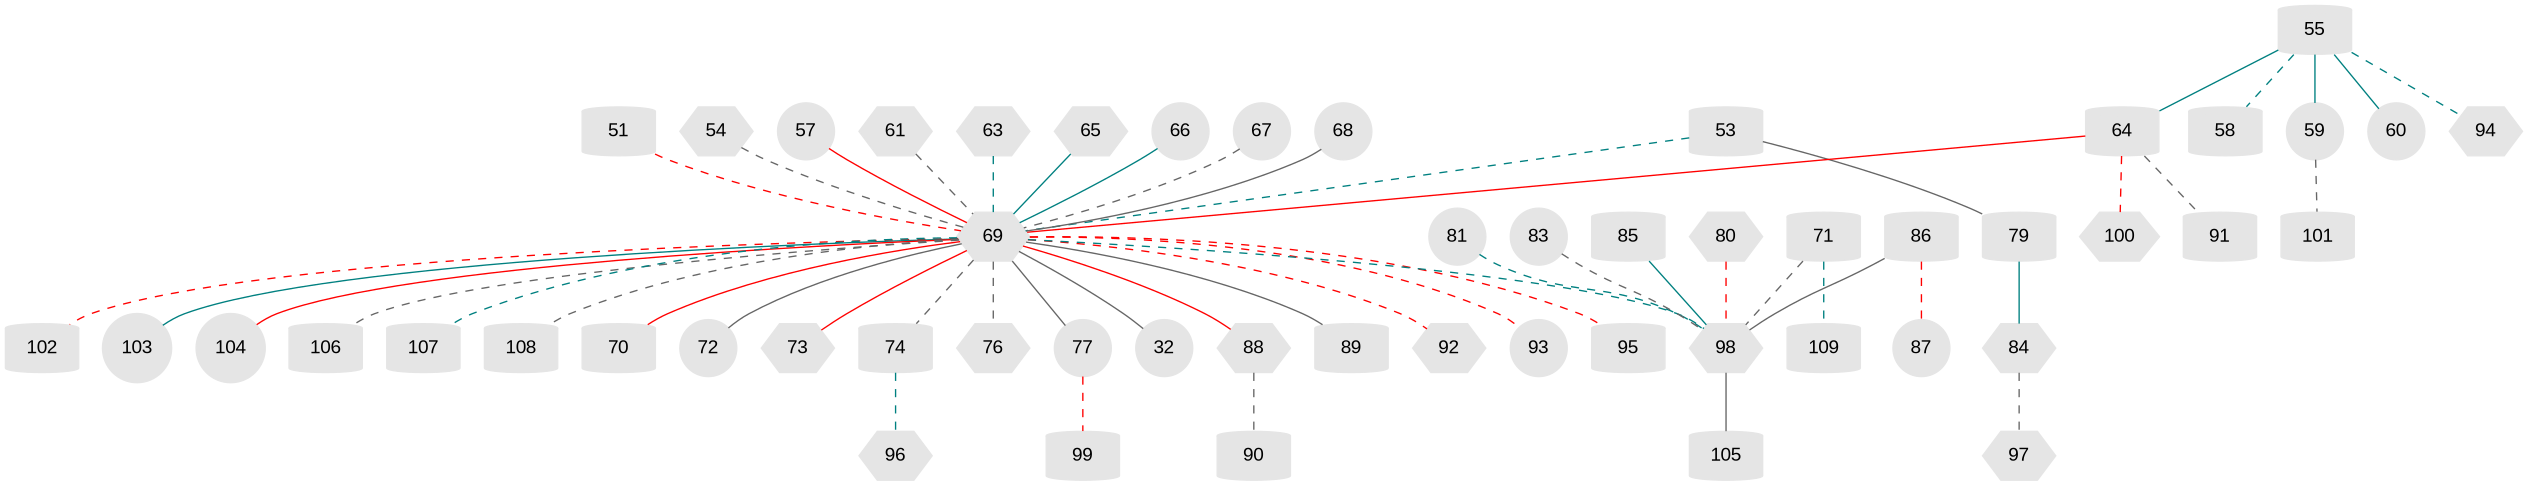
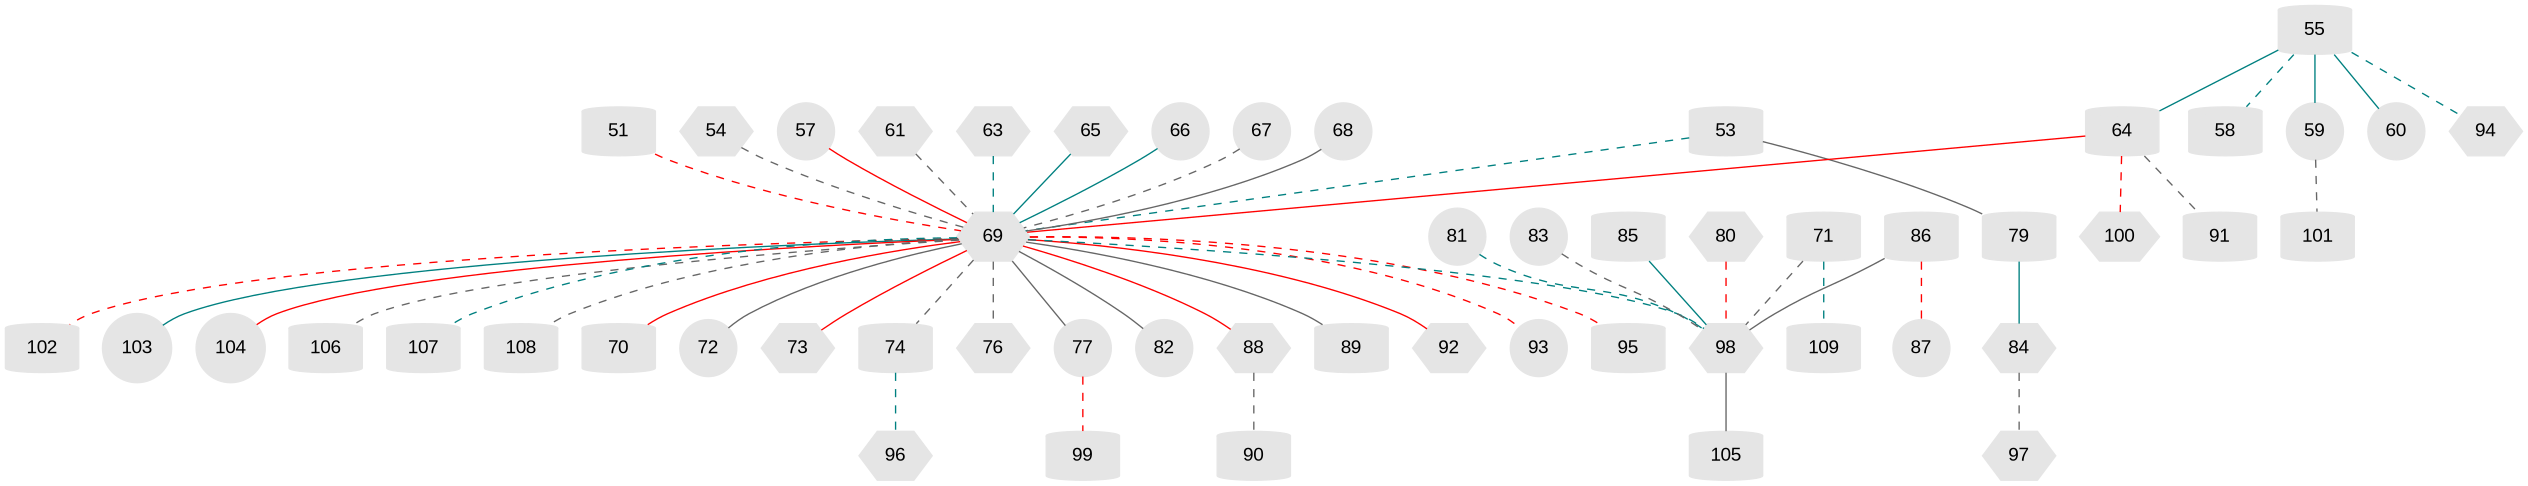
(1232, 266) -> (1232, 266)
(1164, 348) -> (1164, 348)
